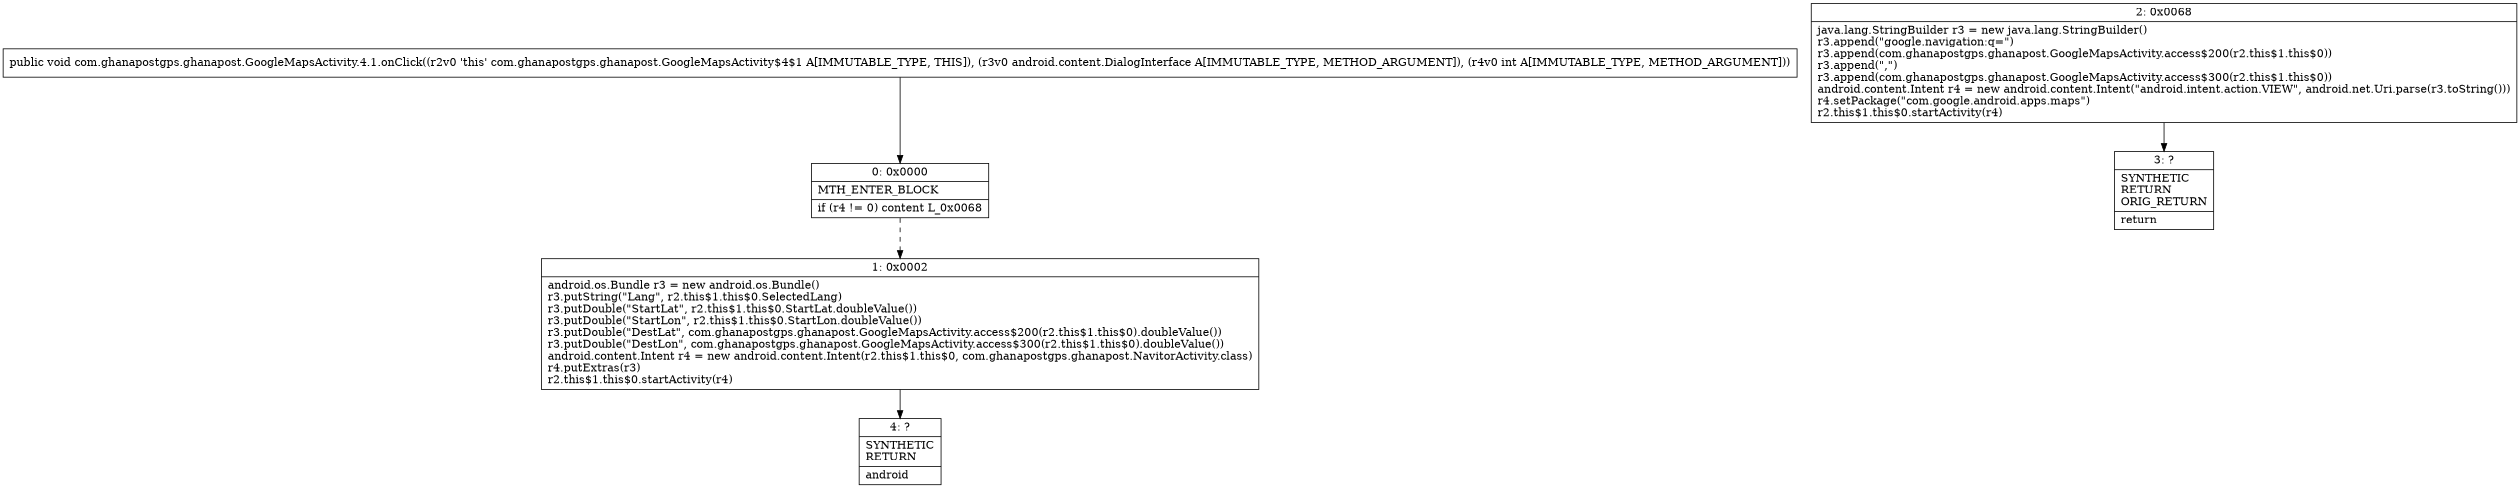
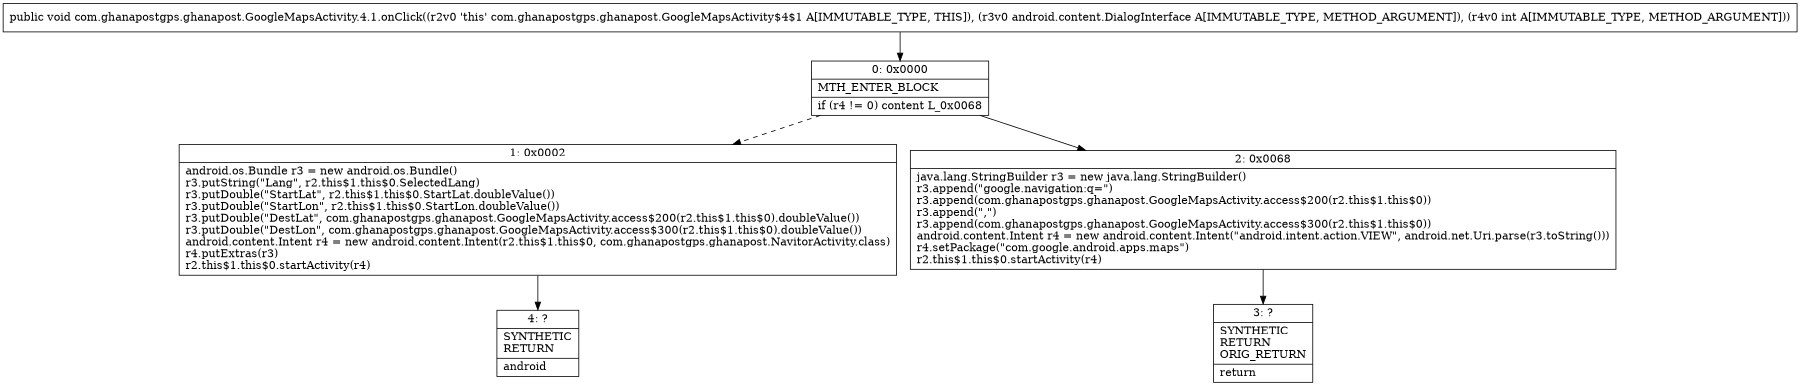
none -> (1029, 132)
